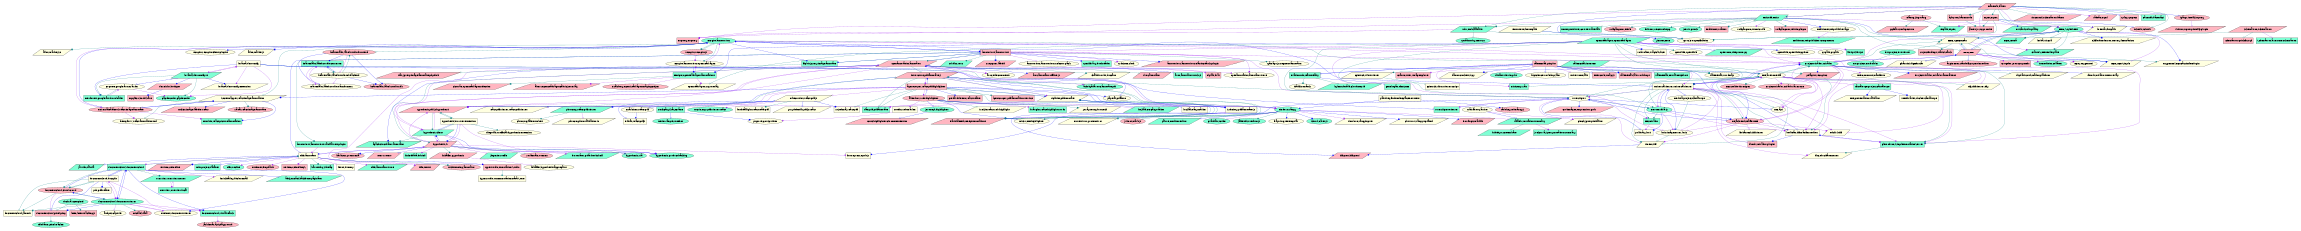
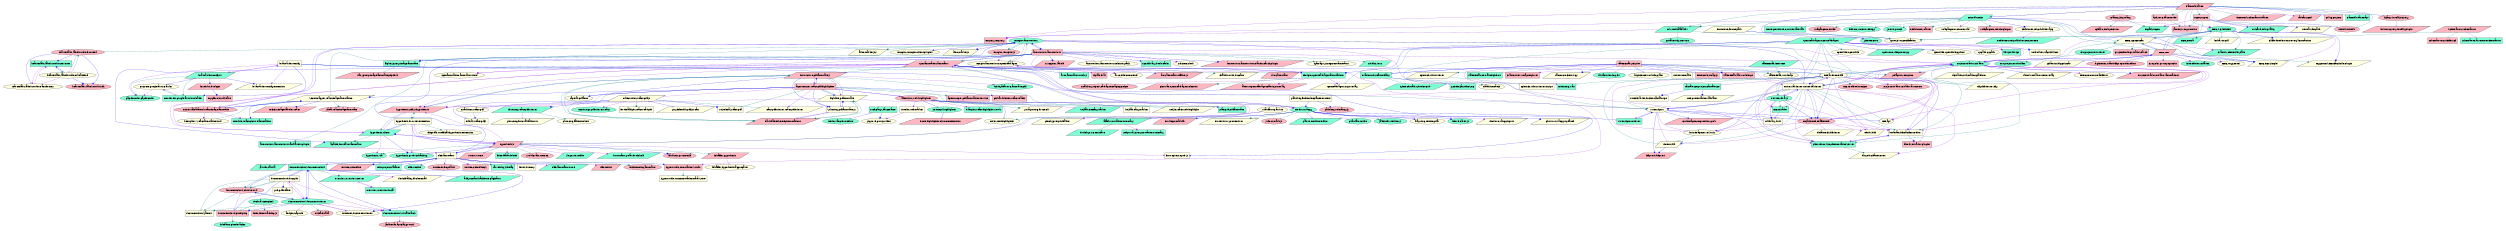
(1689, 98) -> none
(1618, 104) -> none
